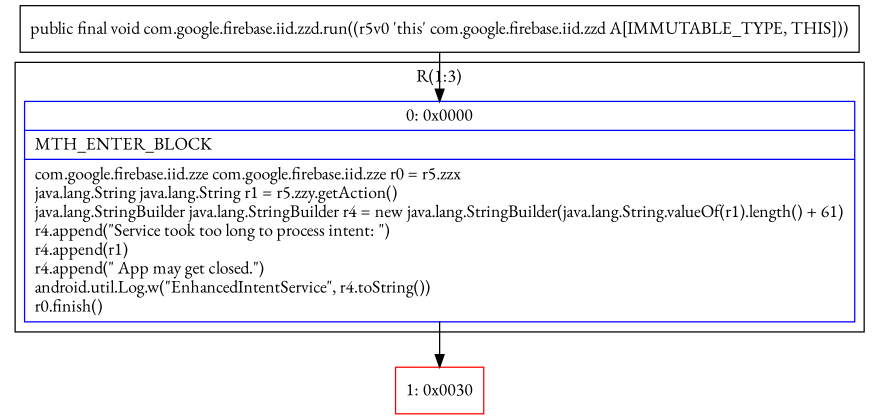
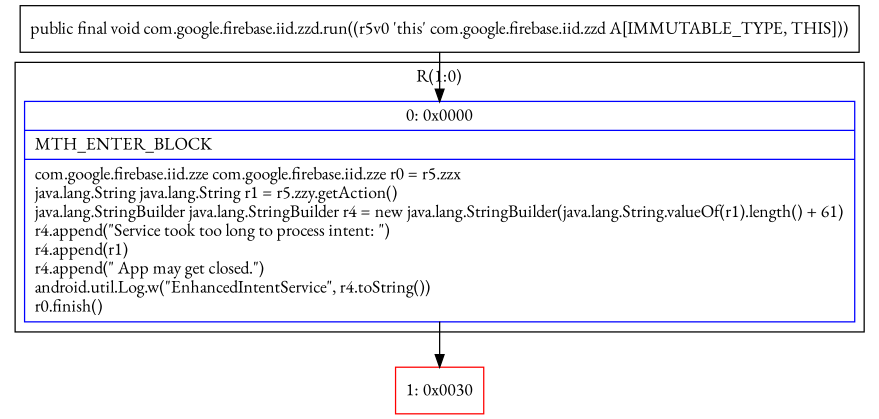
(440, 77) -> (440, 77)
